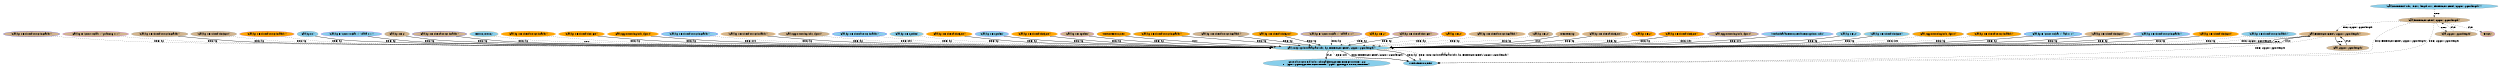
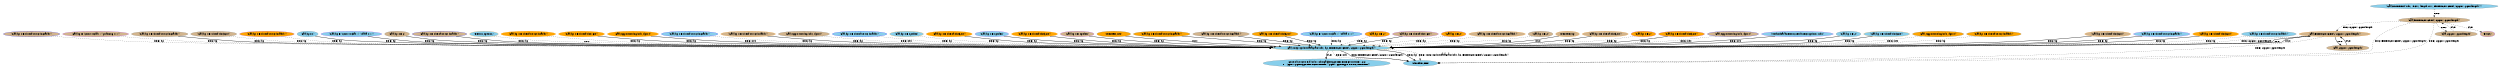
(484, 34) -> (484, 34)
(1114, 34) -> (1114, 34)
(1331, 34) -> (1331, 34)
(2053, 34) -> none
(1421, 63) -> (1421, 63)
